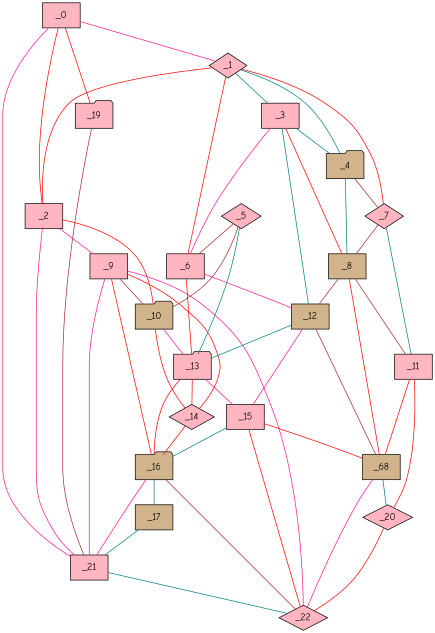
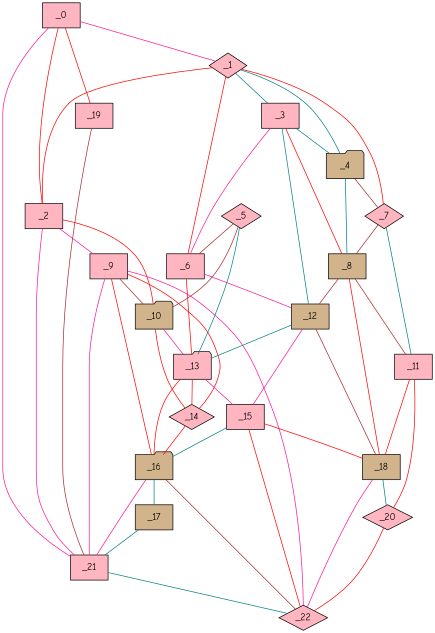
(94, 116) -> (94, 116)
(381, 467) -> (381, 467)
